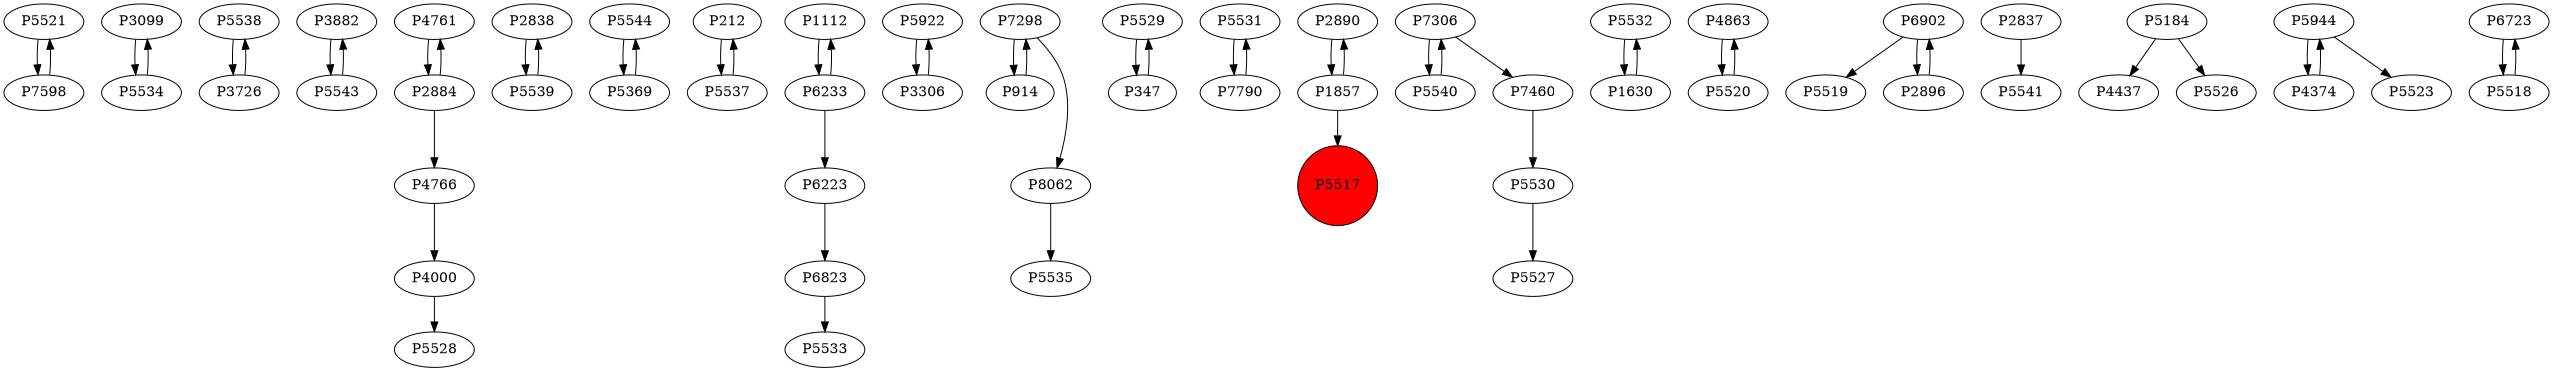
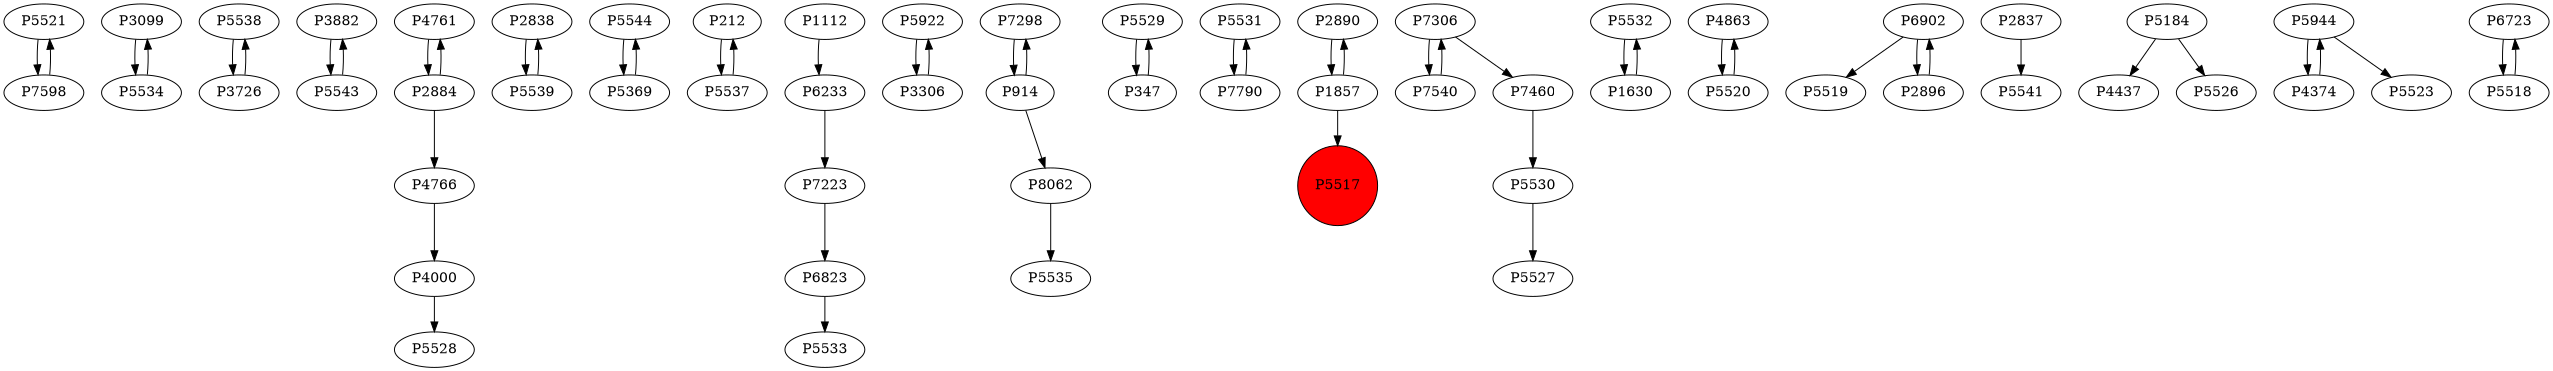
(831, 62) -> none
(1435, 93) -> (1435, 93)
(1067, 94) -> (1034, 134)
(825, 186) -> (825, 186)
